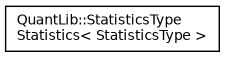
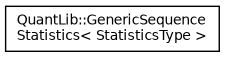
(112, 29) -> (112, 29)
